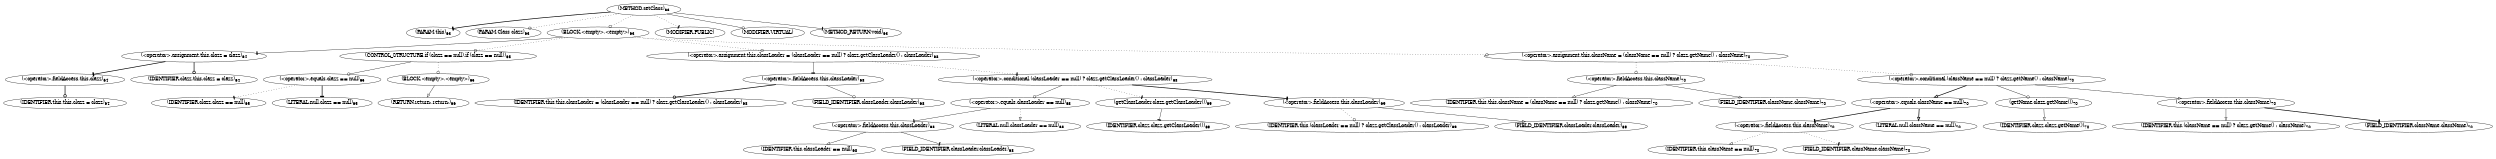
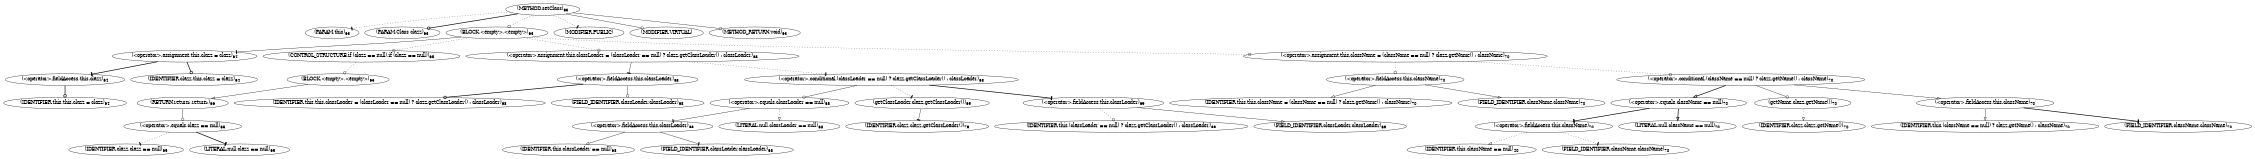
(532, 19) -> (431, 19)
(575, 21) -> (474, 21)
(748, 21) -> (646, 21)
(381, 68) -> (183, 113)
(2044, 113) -> (1803, 113)
(1208, 126) -> (967, 126)
(1757, 149) -> (1516, 149)
